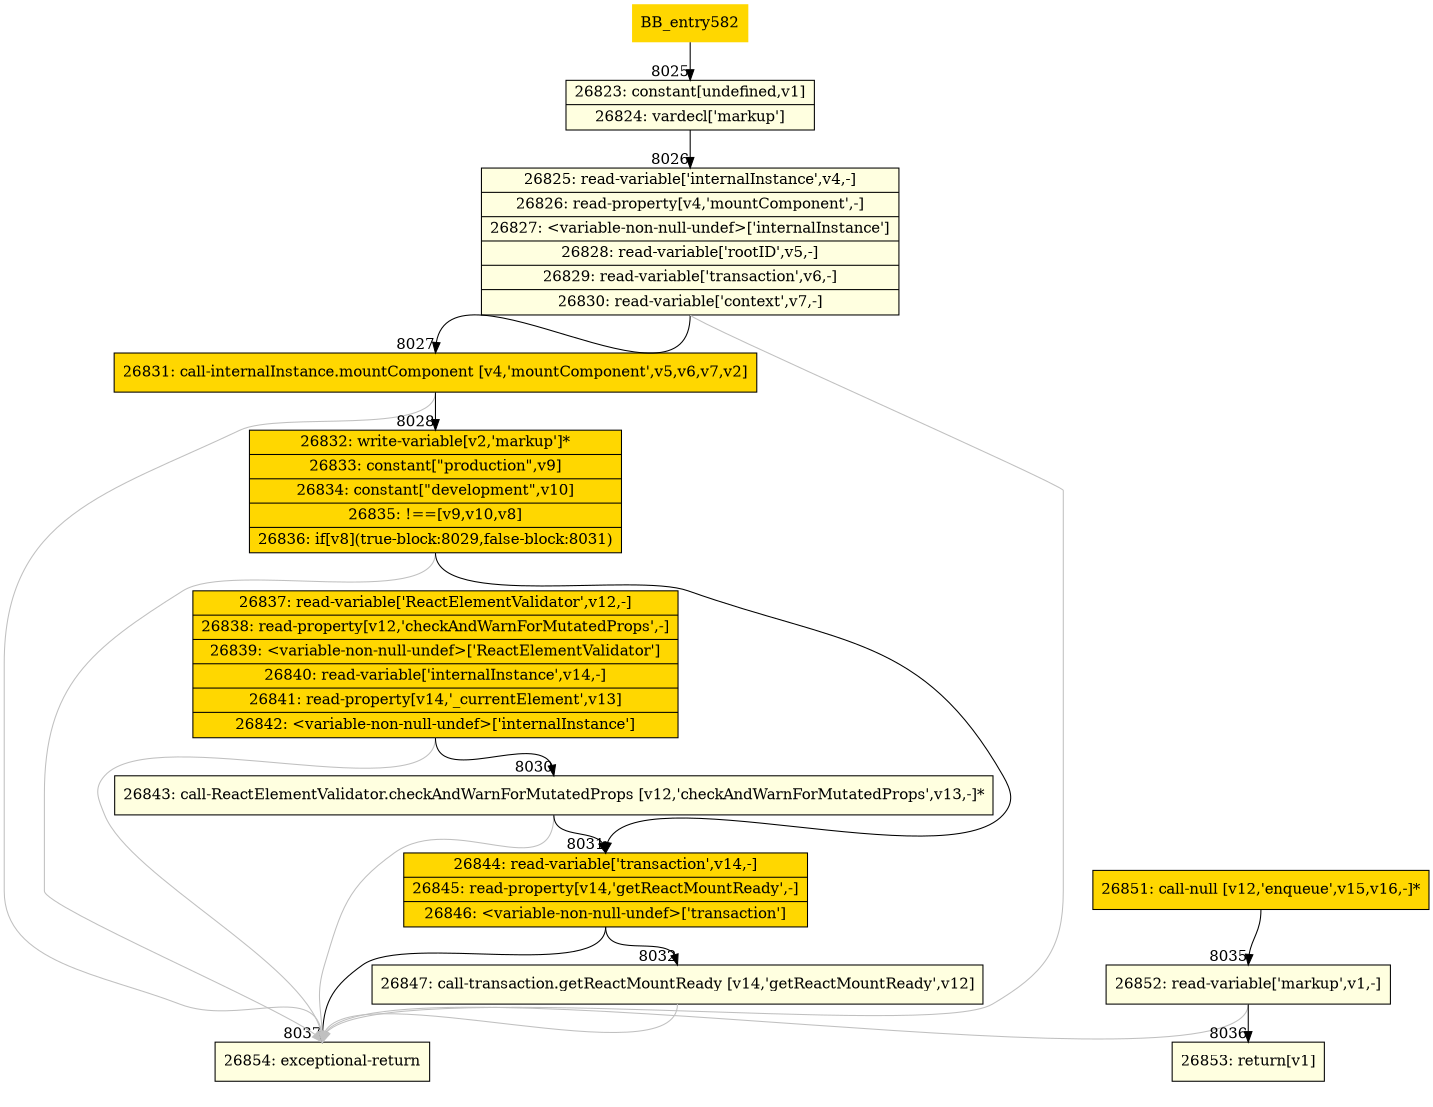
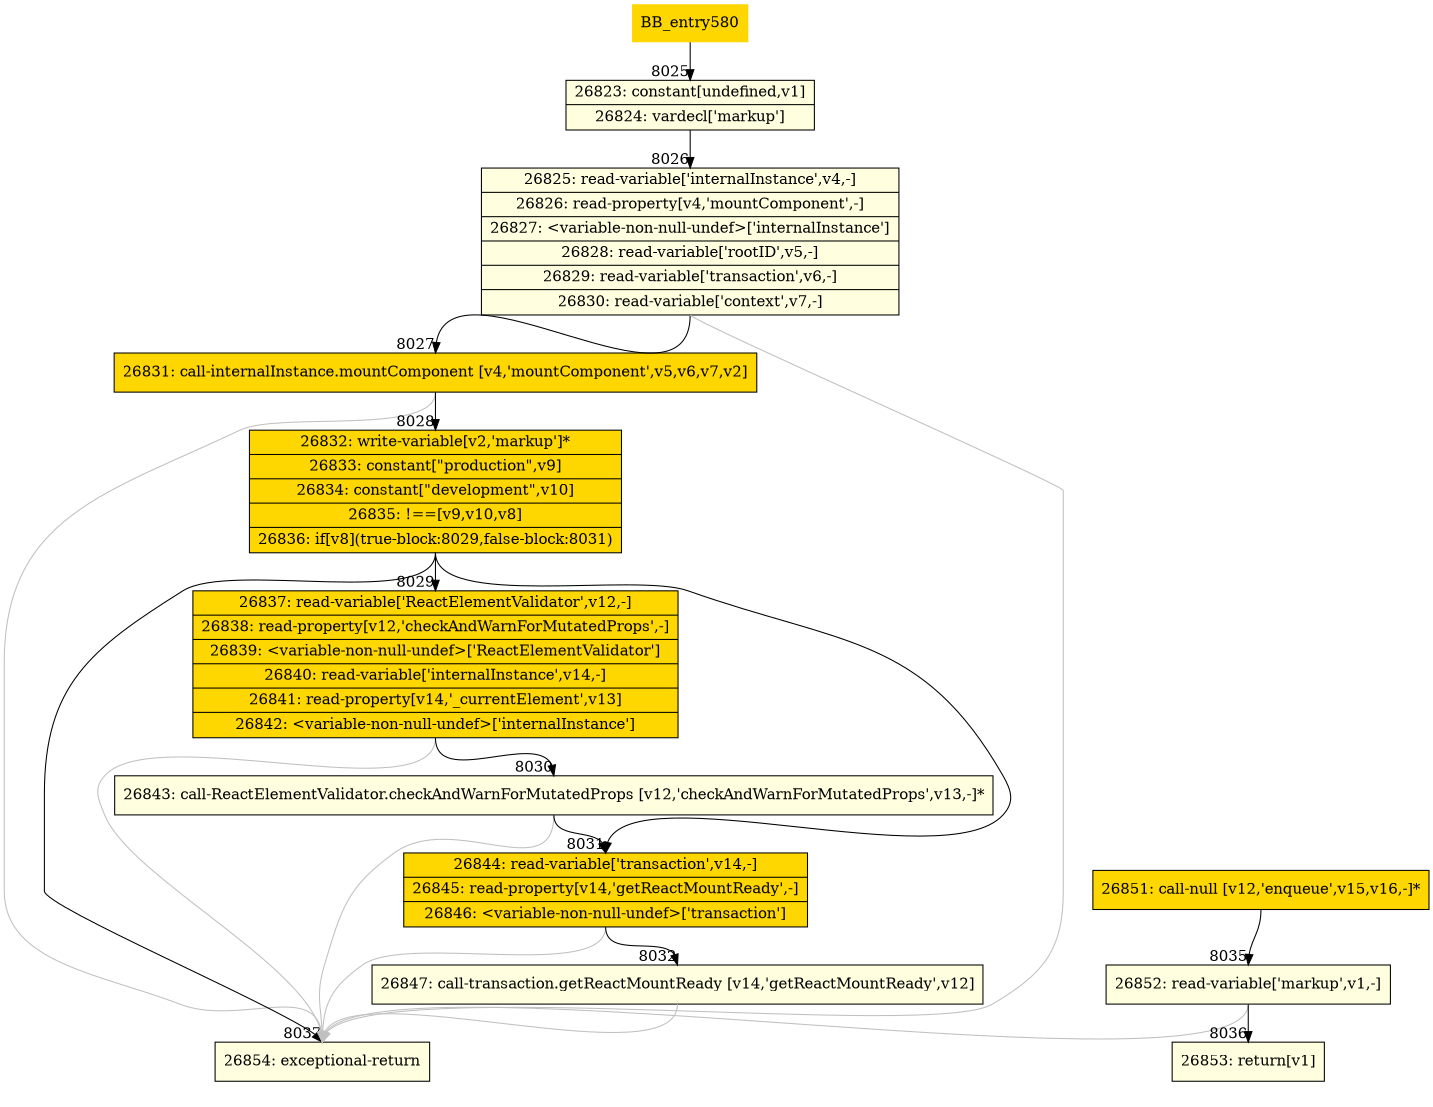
(690, 23) -> (690, 23)
none -> (435, 567)
(51, 733) -> (51, 733)
(448, 953) -> (448, 953)
